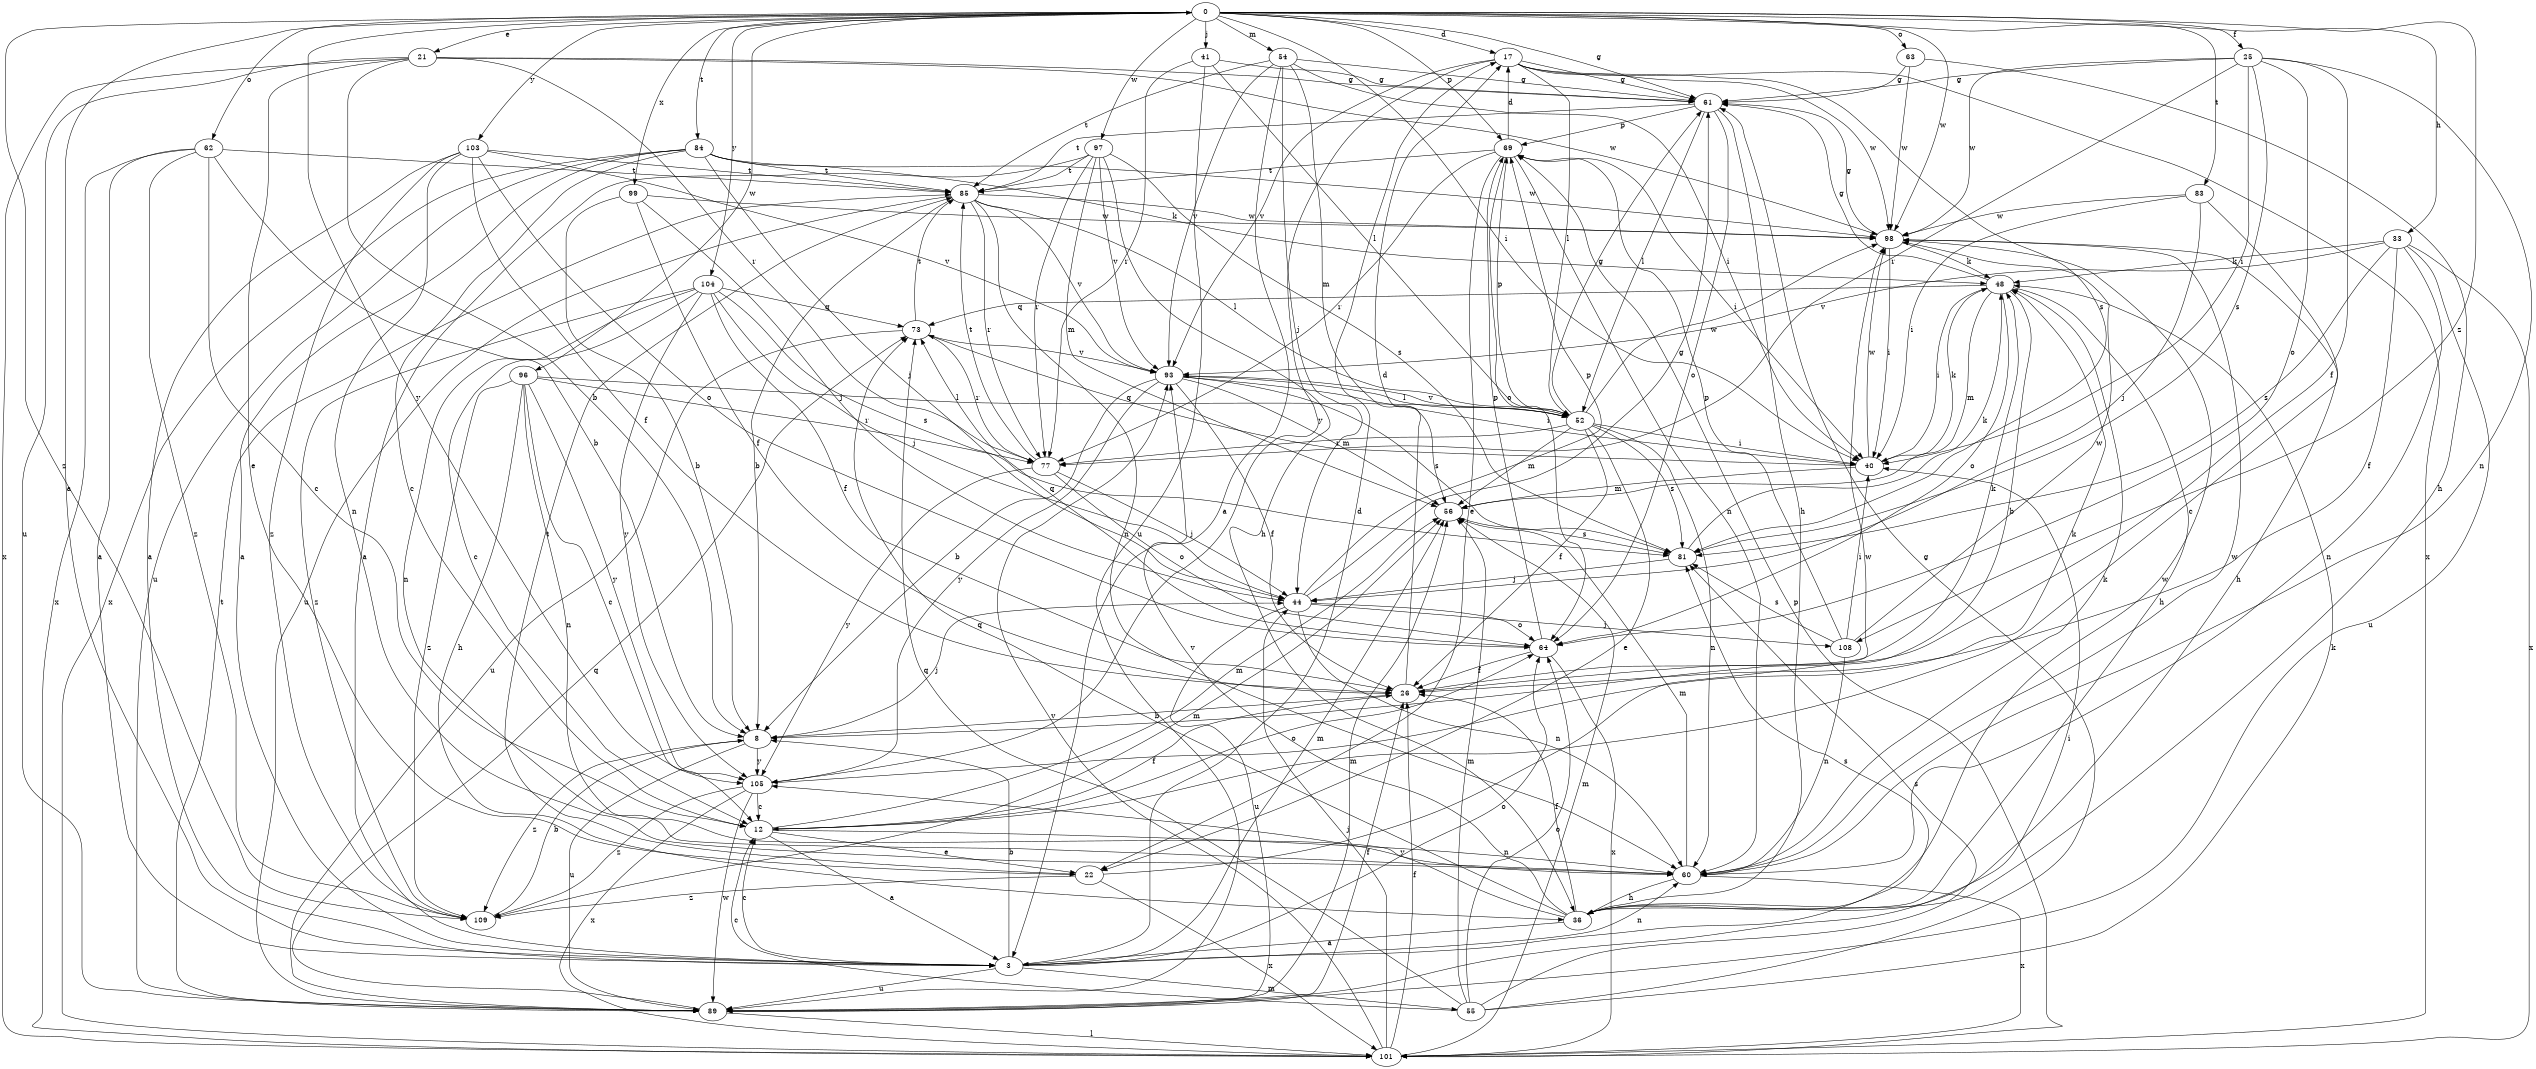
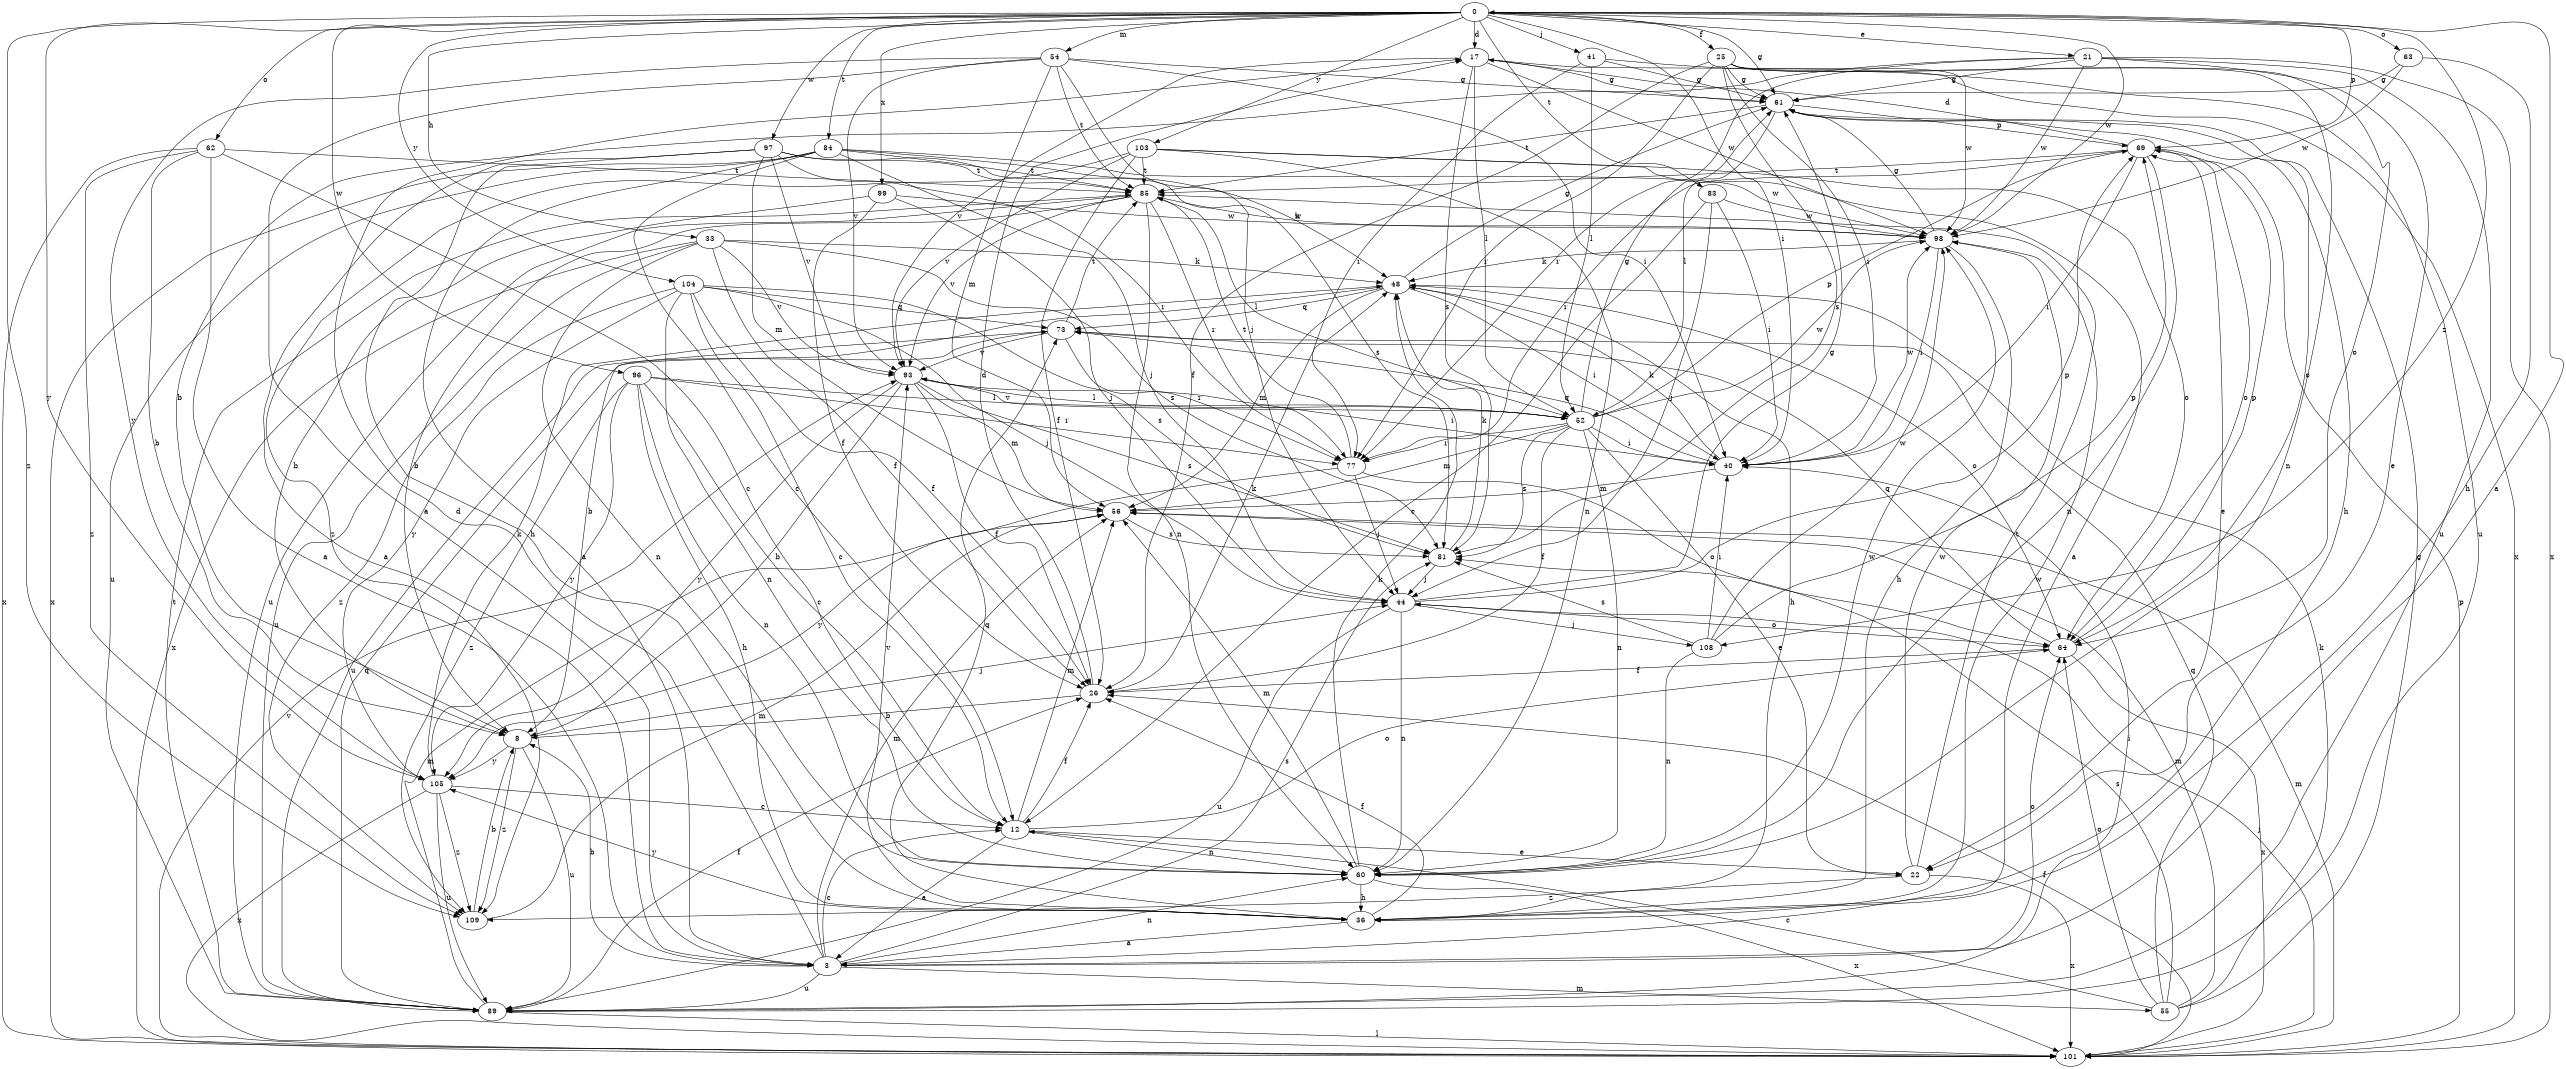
(1242, 491) -> (219, 116)
(726, 898) -> (449, 898)
